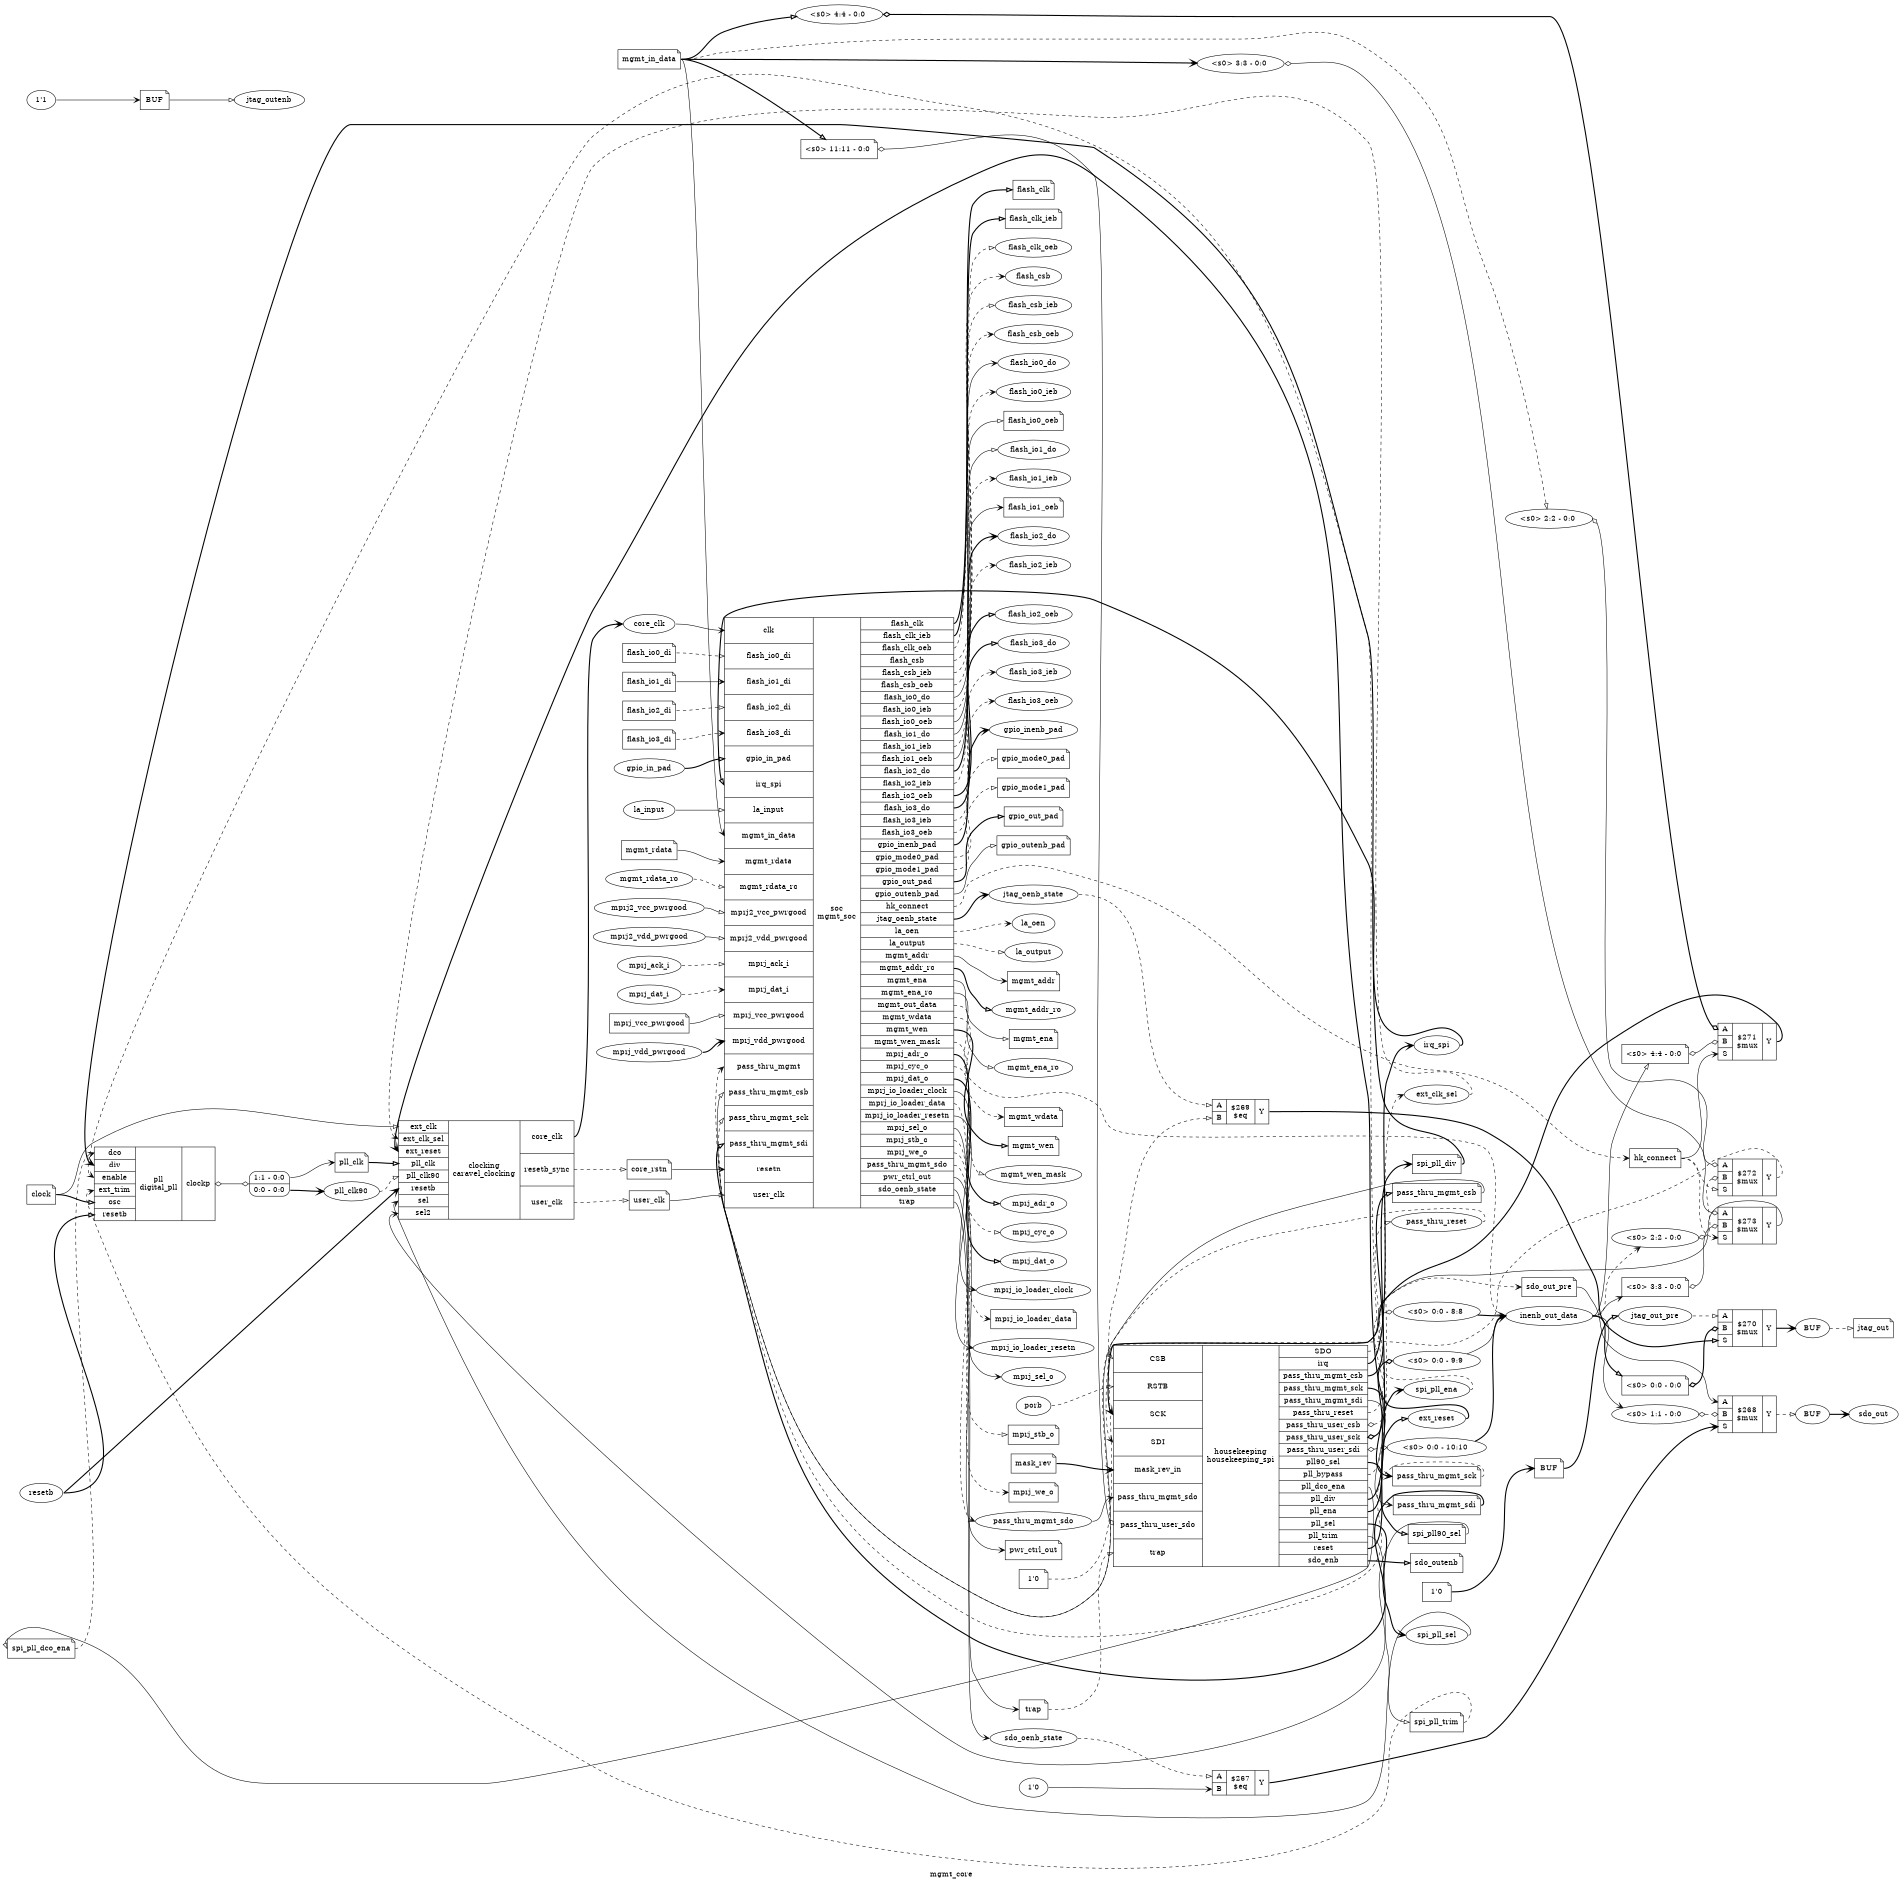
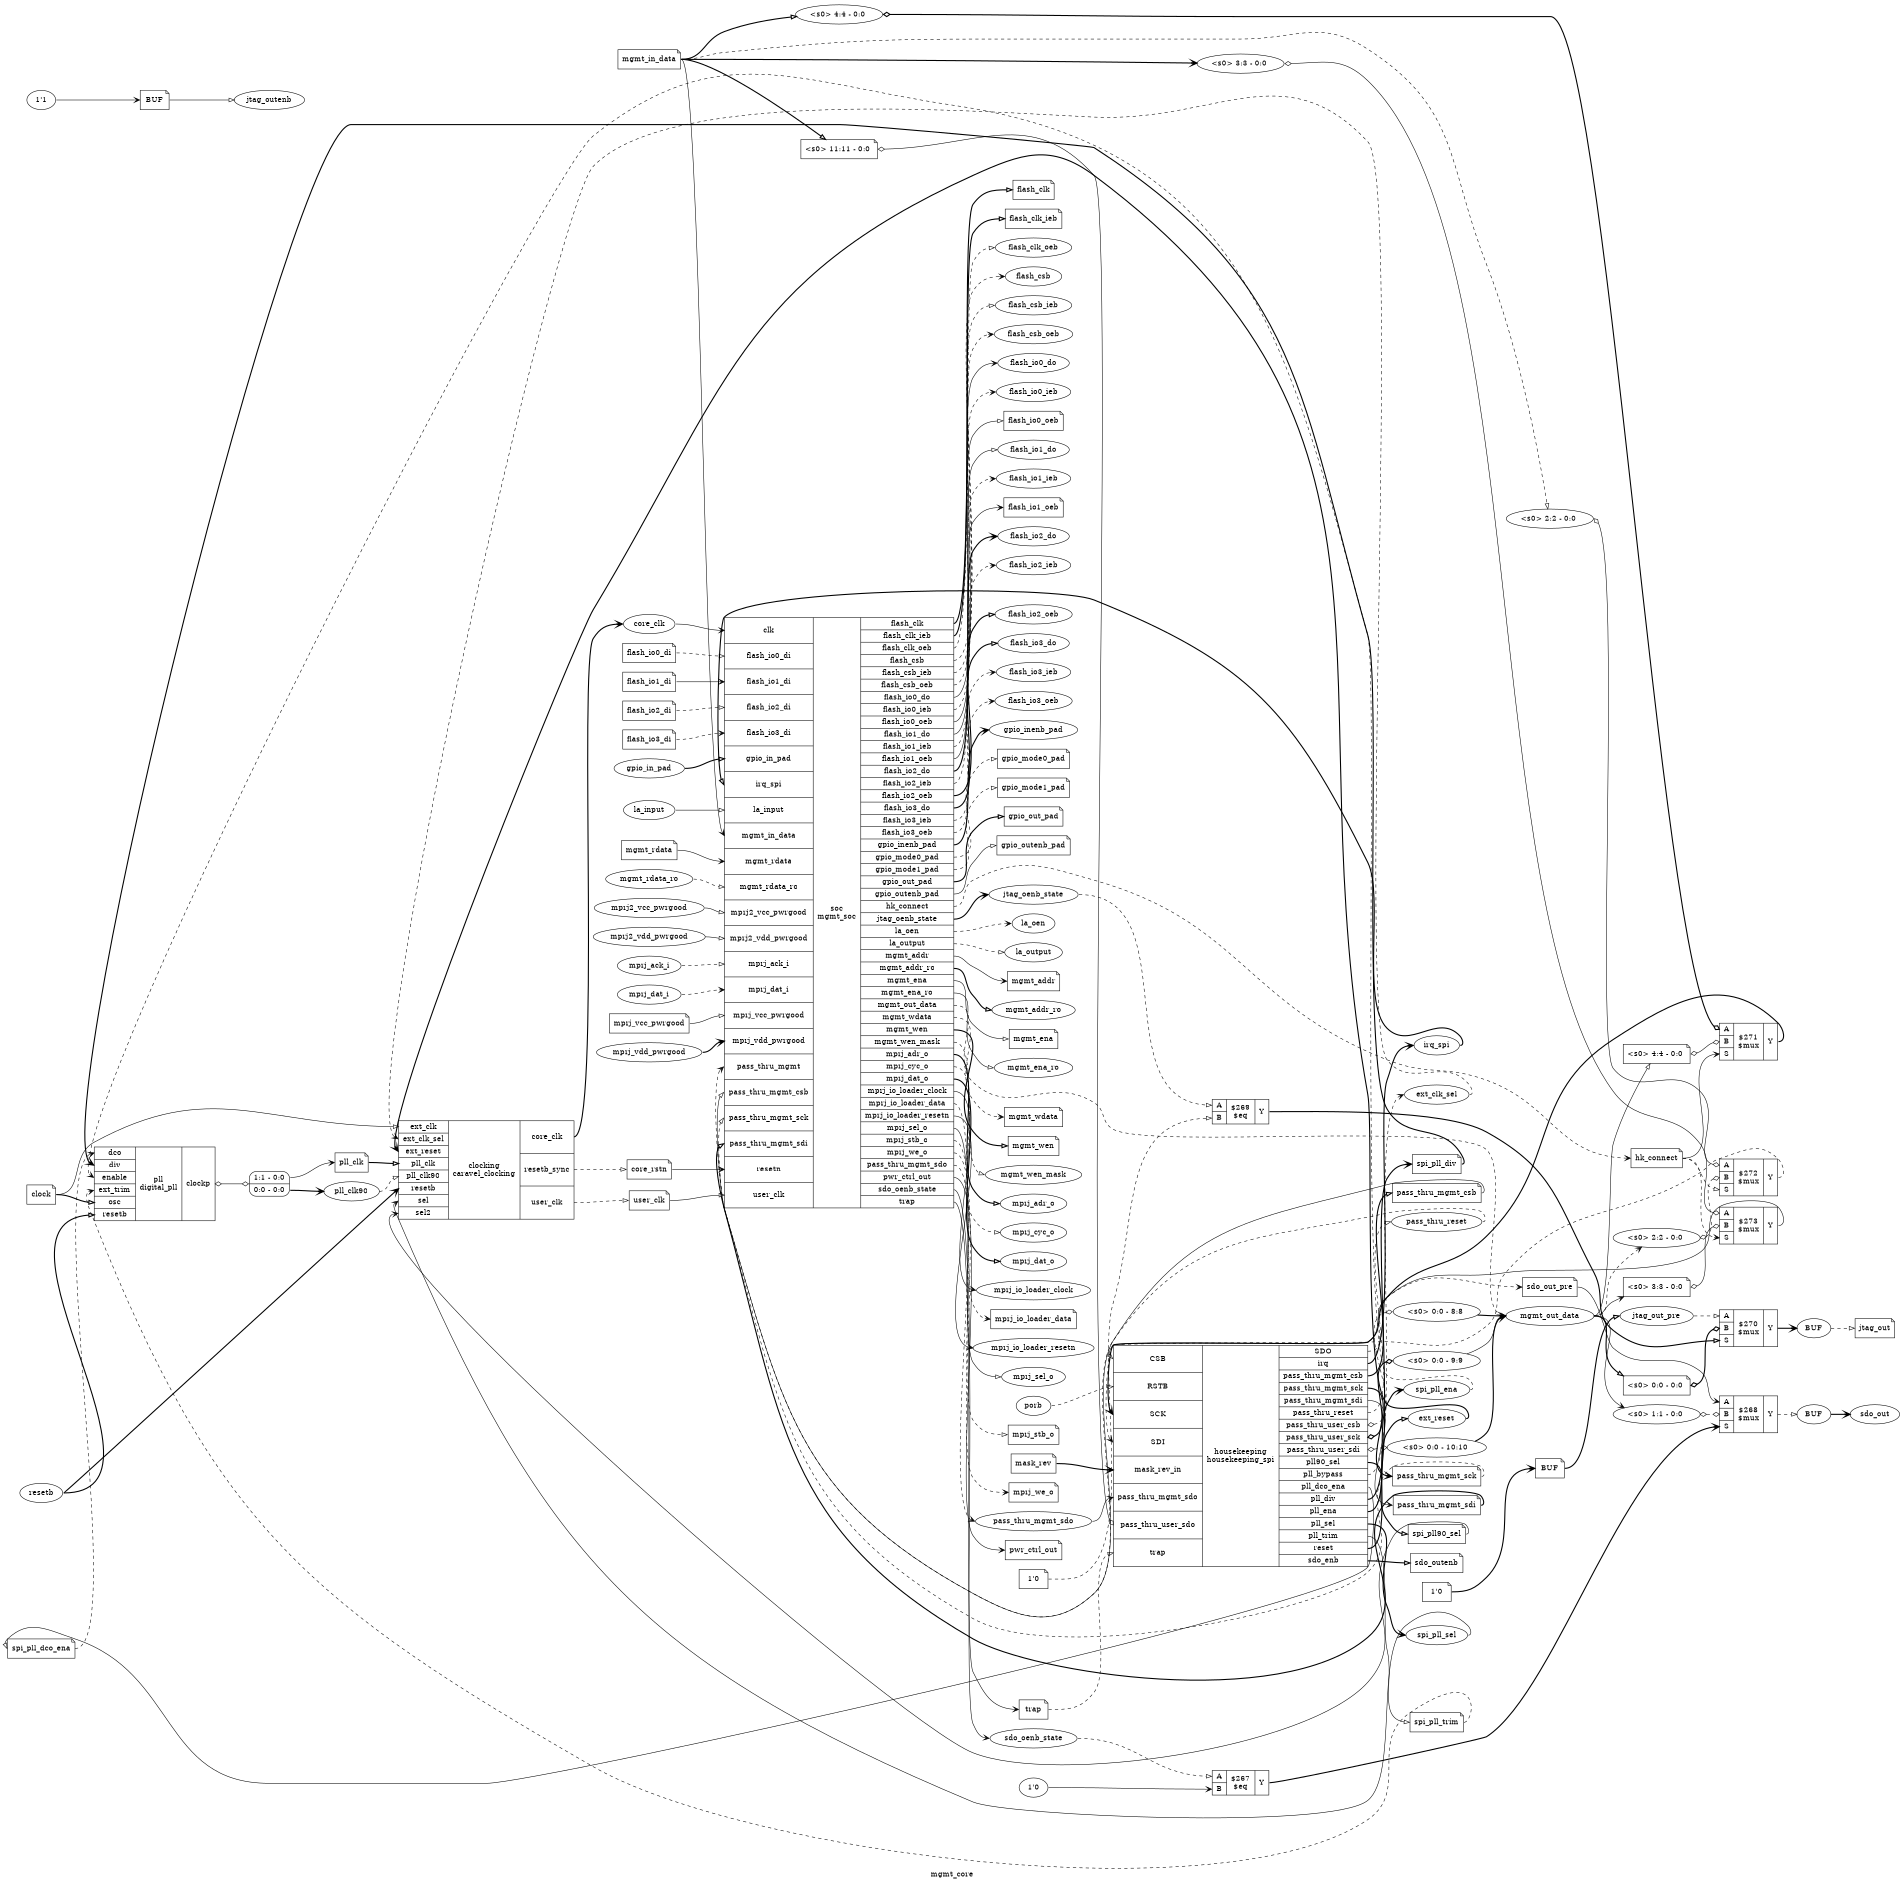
(968, 1258) -> (968, 1258)
(1549, 1316) -> (1550, 1316)
